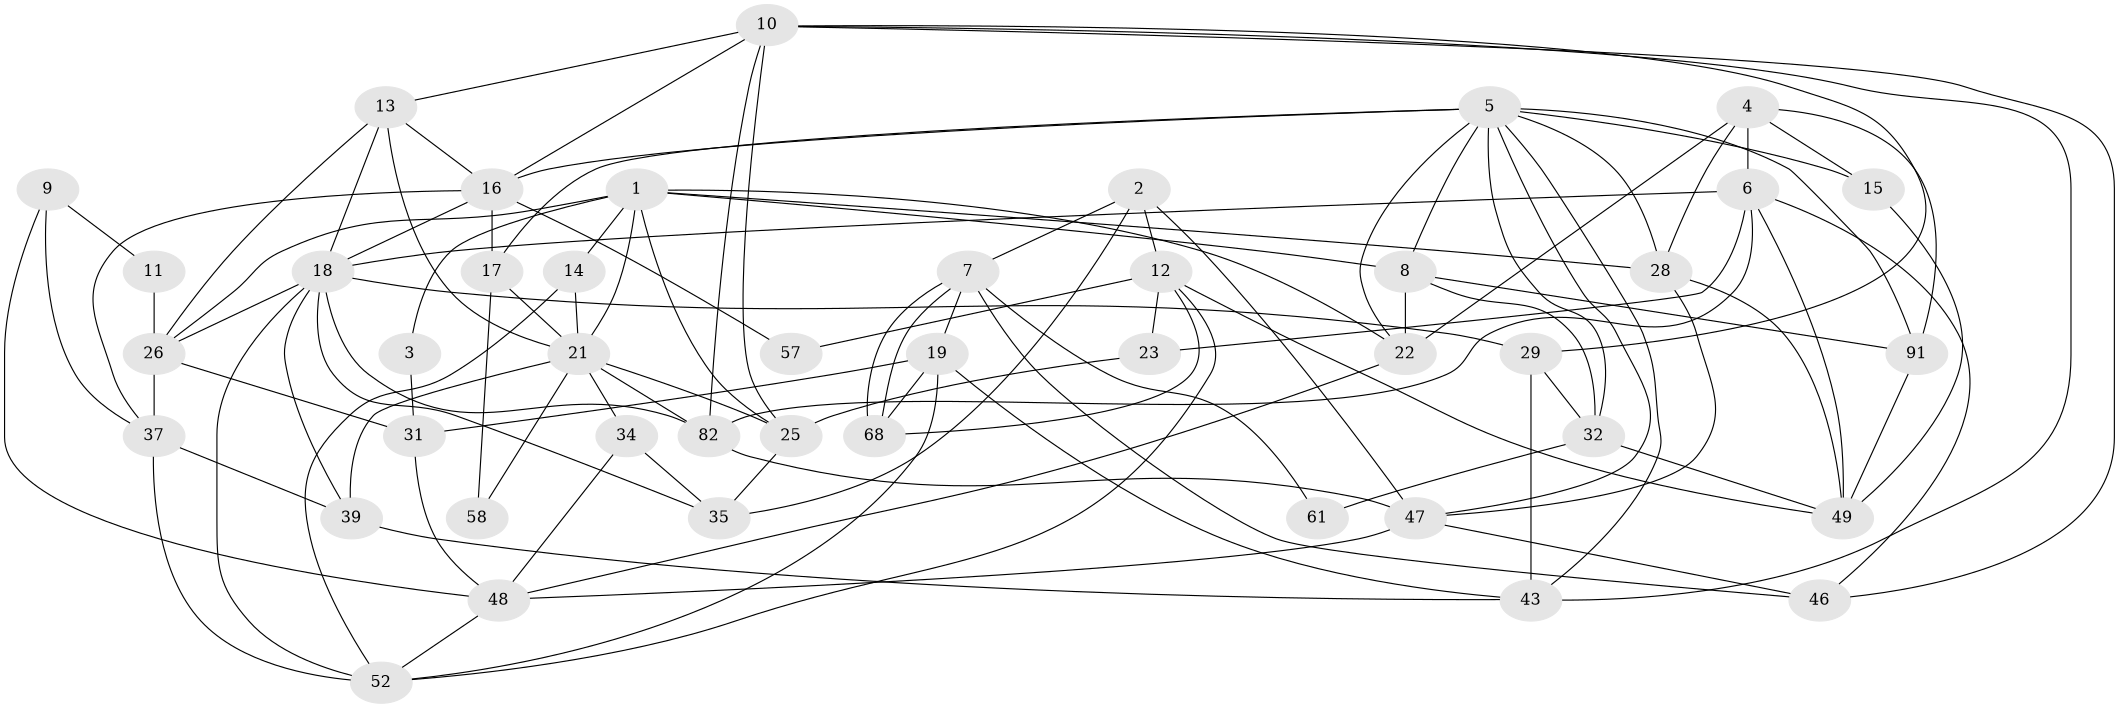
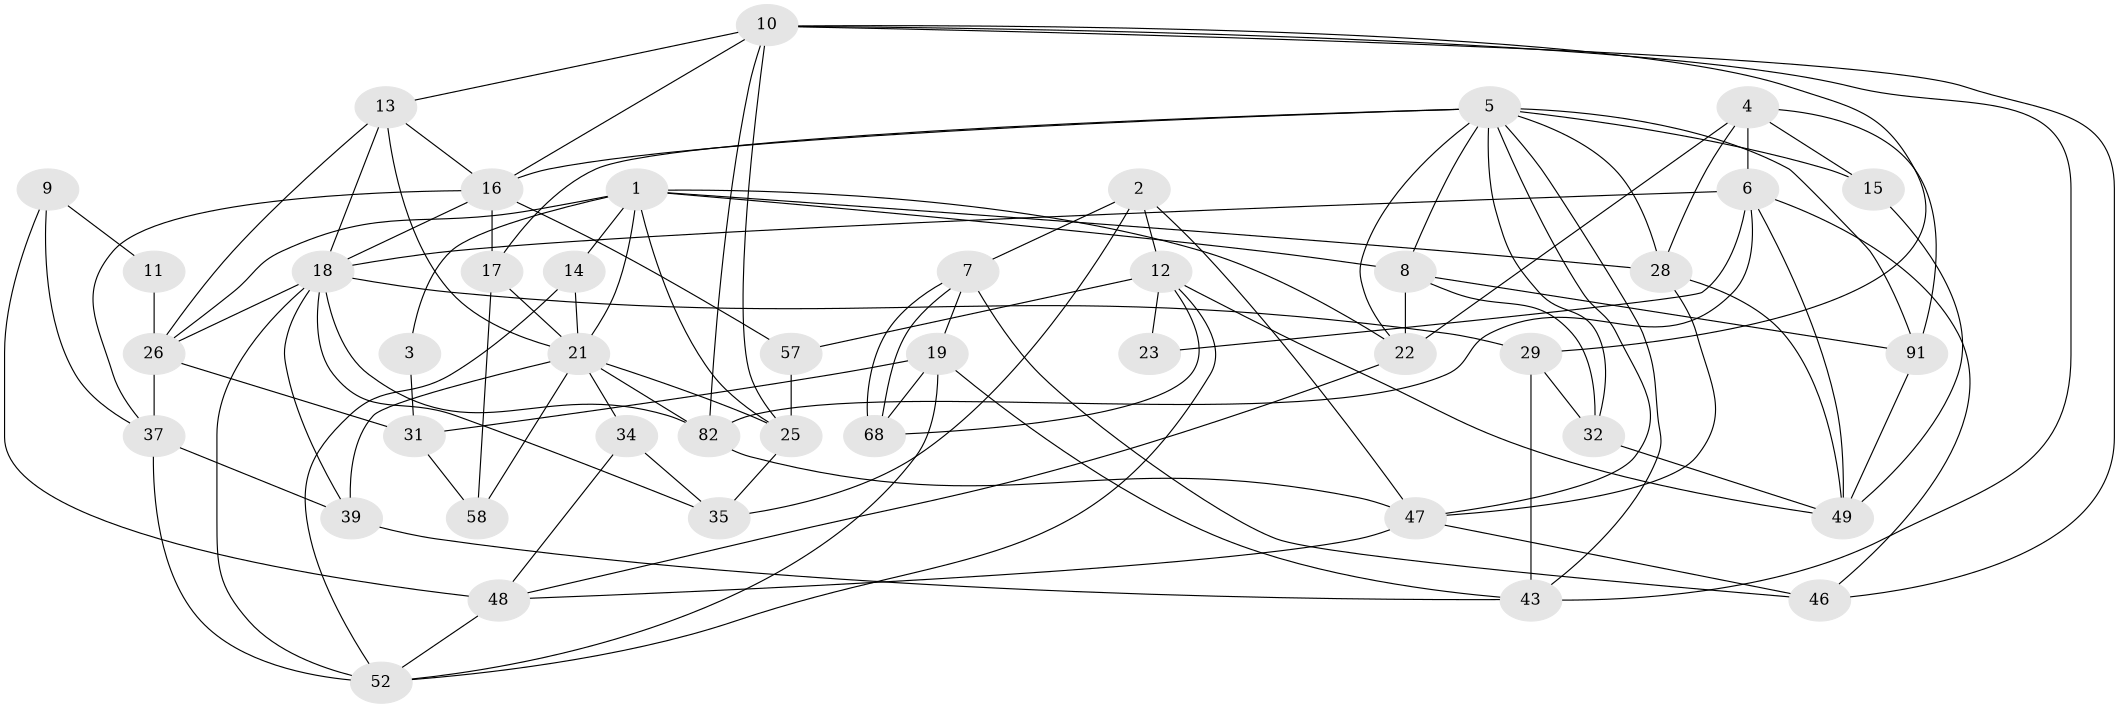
(958, 384) -> (791, 395)
(1317, 518) -> none
(431, 529) -> (446, 477)
